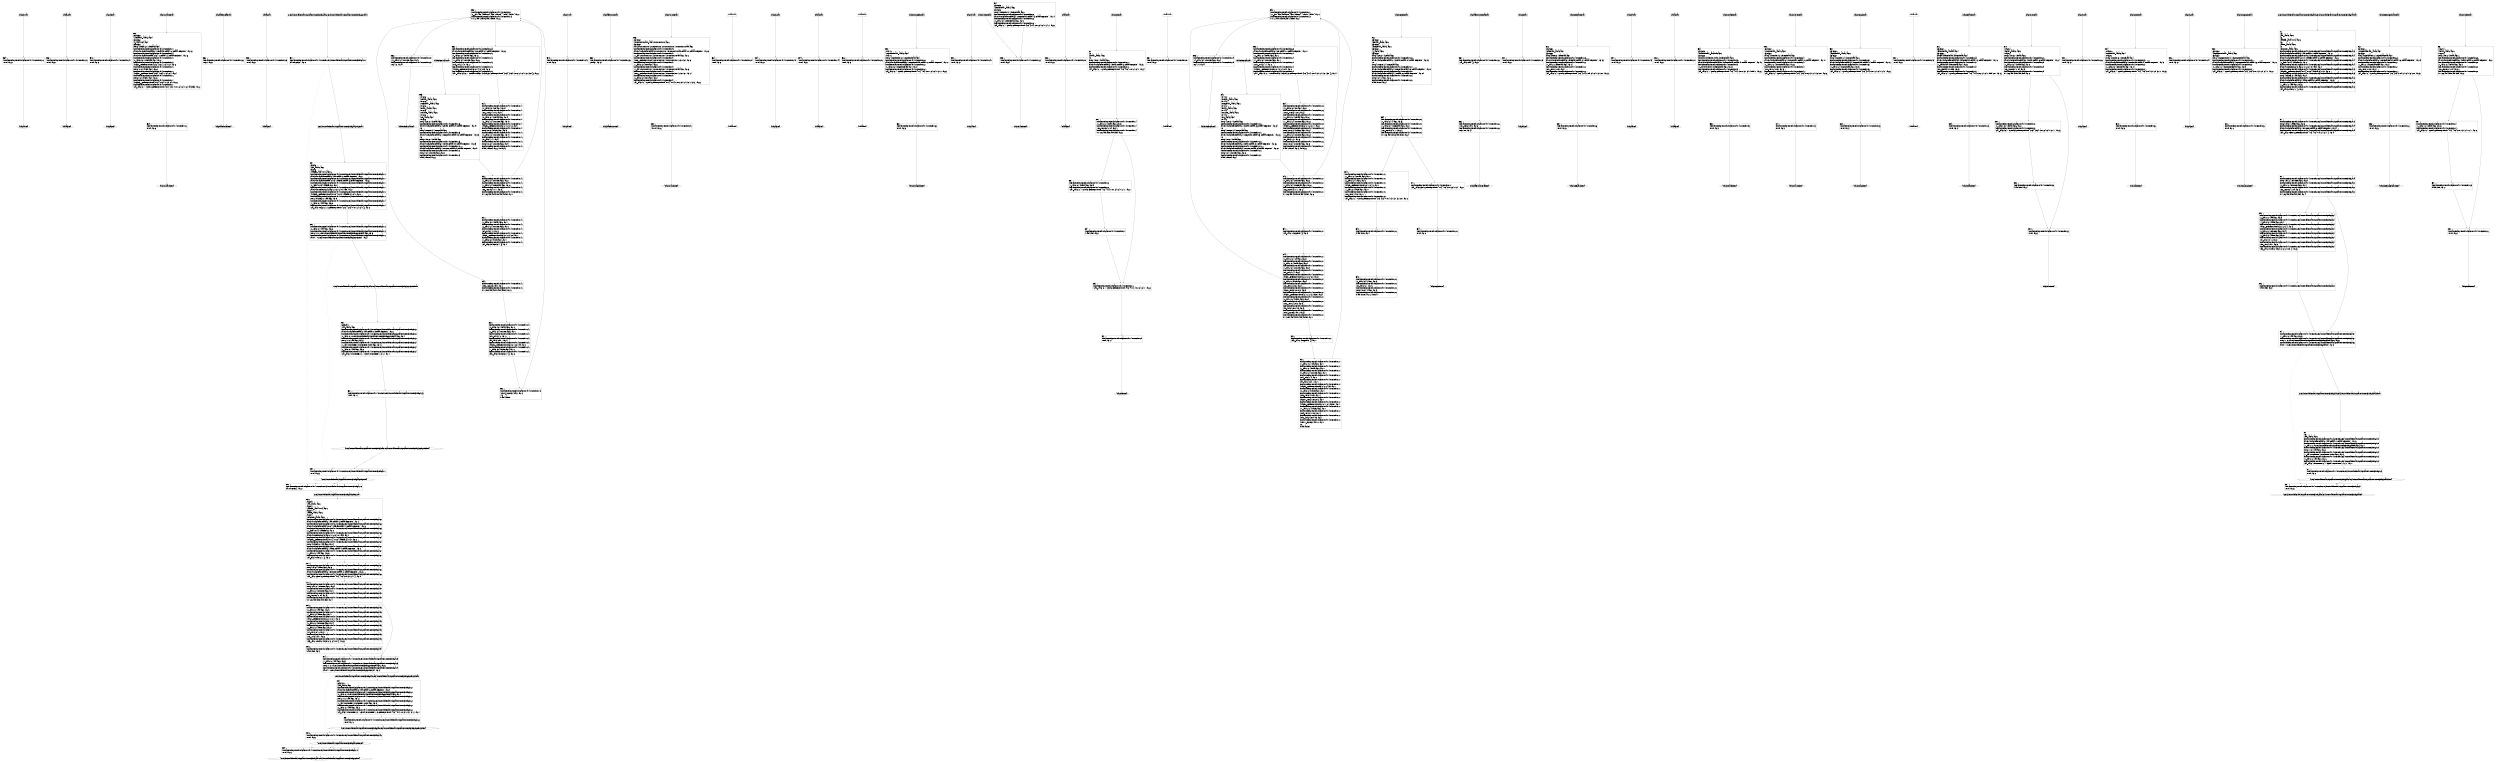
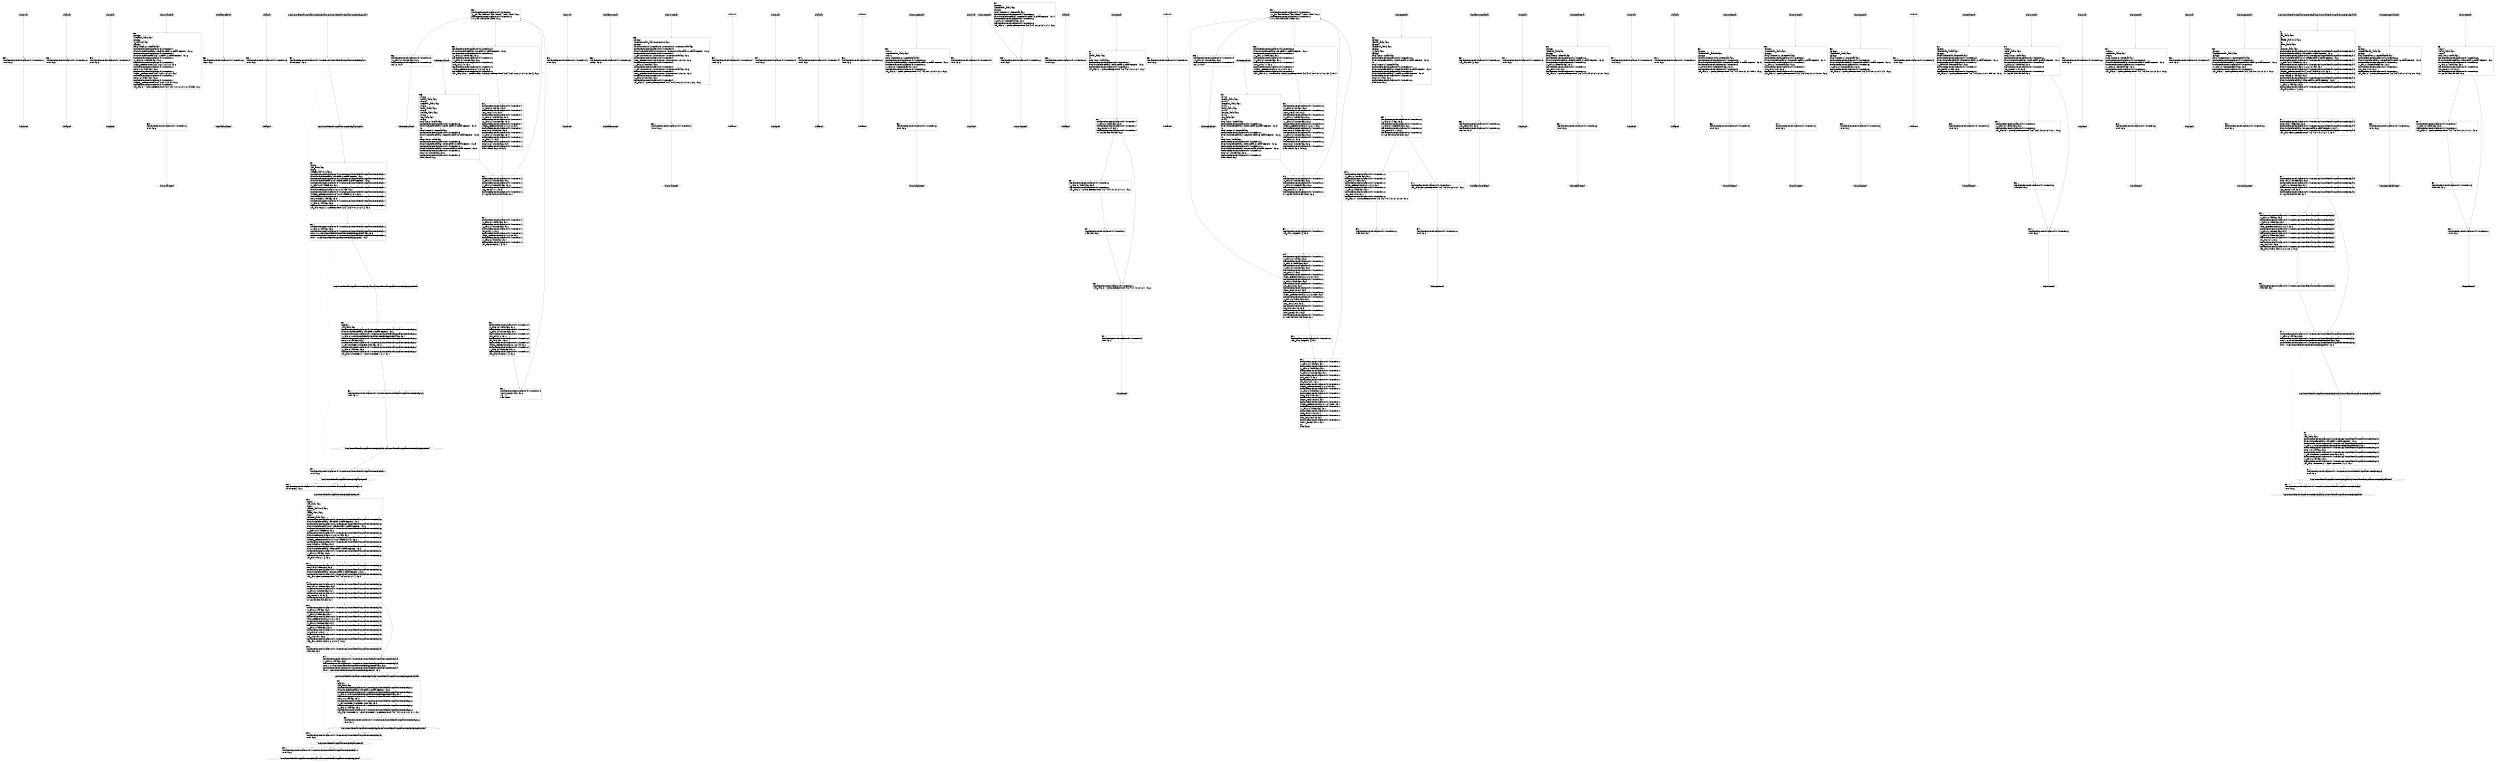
(502, 287) -> none
(1376, 287) -> none
